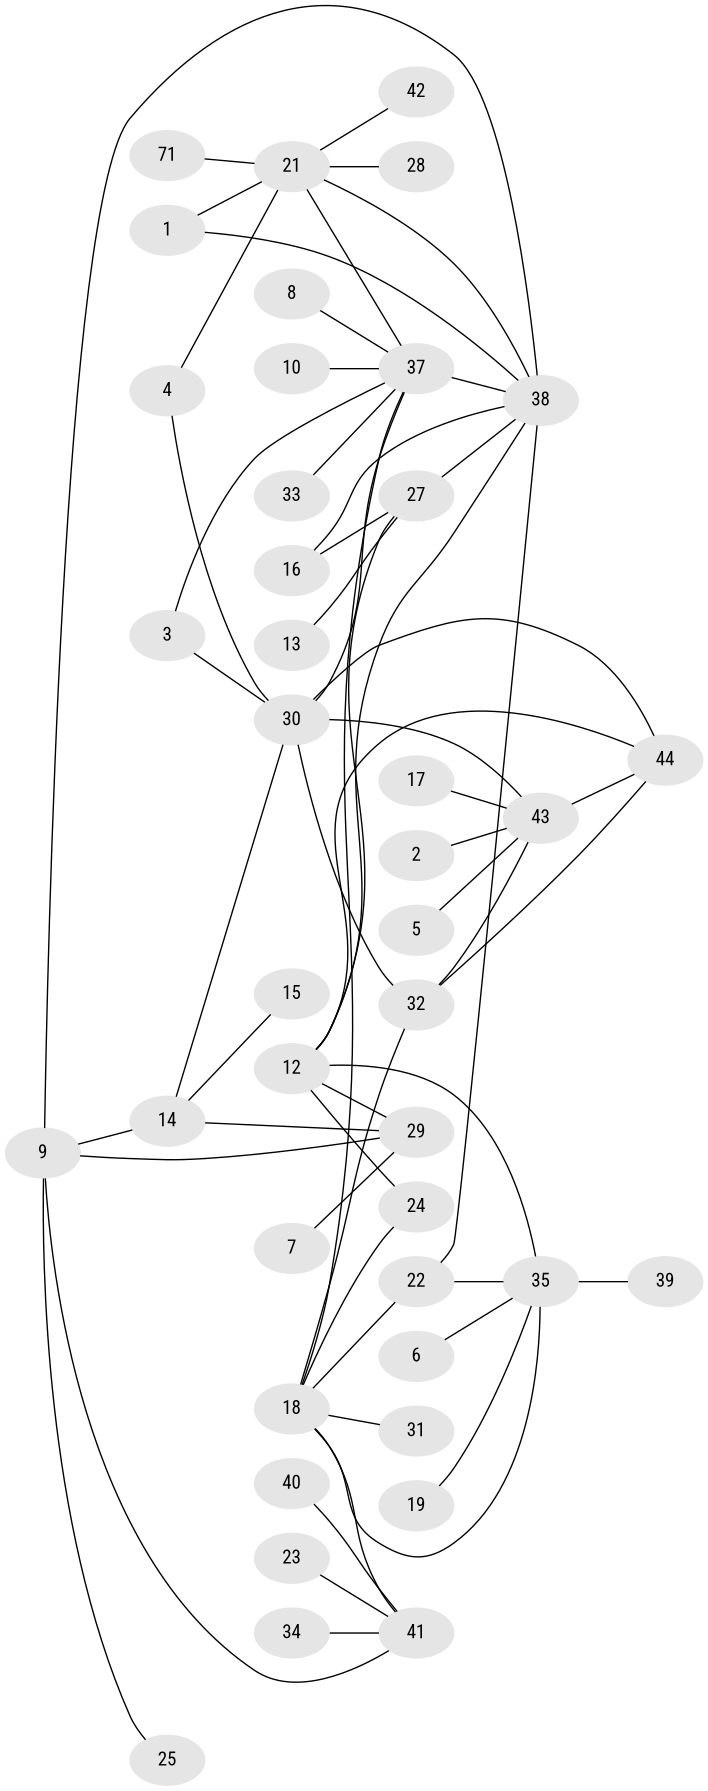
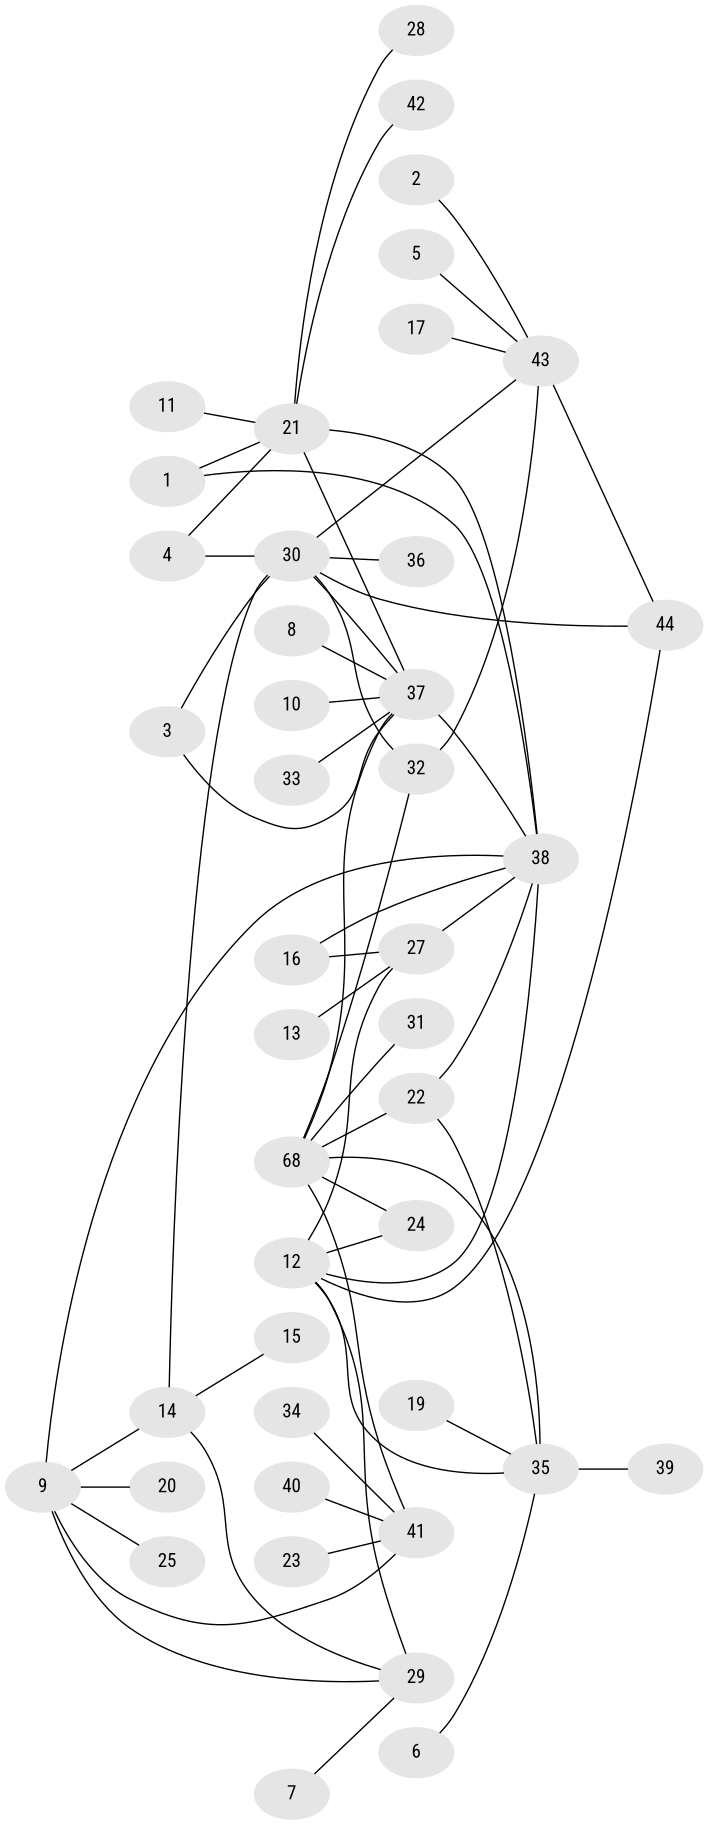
(167, 156) -> (167, 407)
none -> (416, 562)
(547, 887) -> none
(292, 1409) -> (292, 1162)
none -> (167, 1487)
